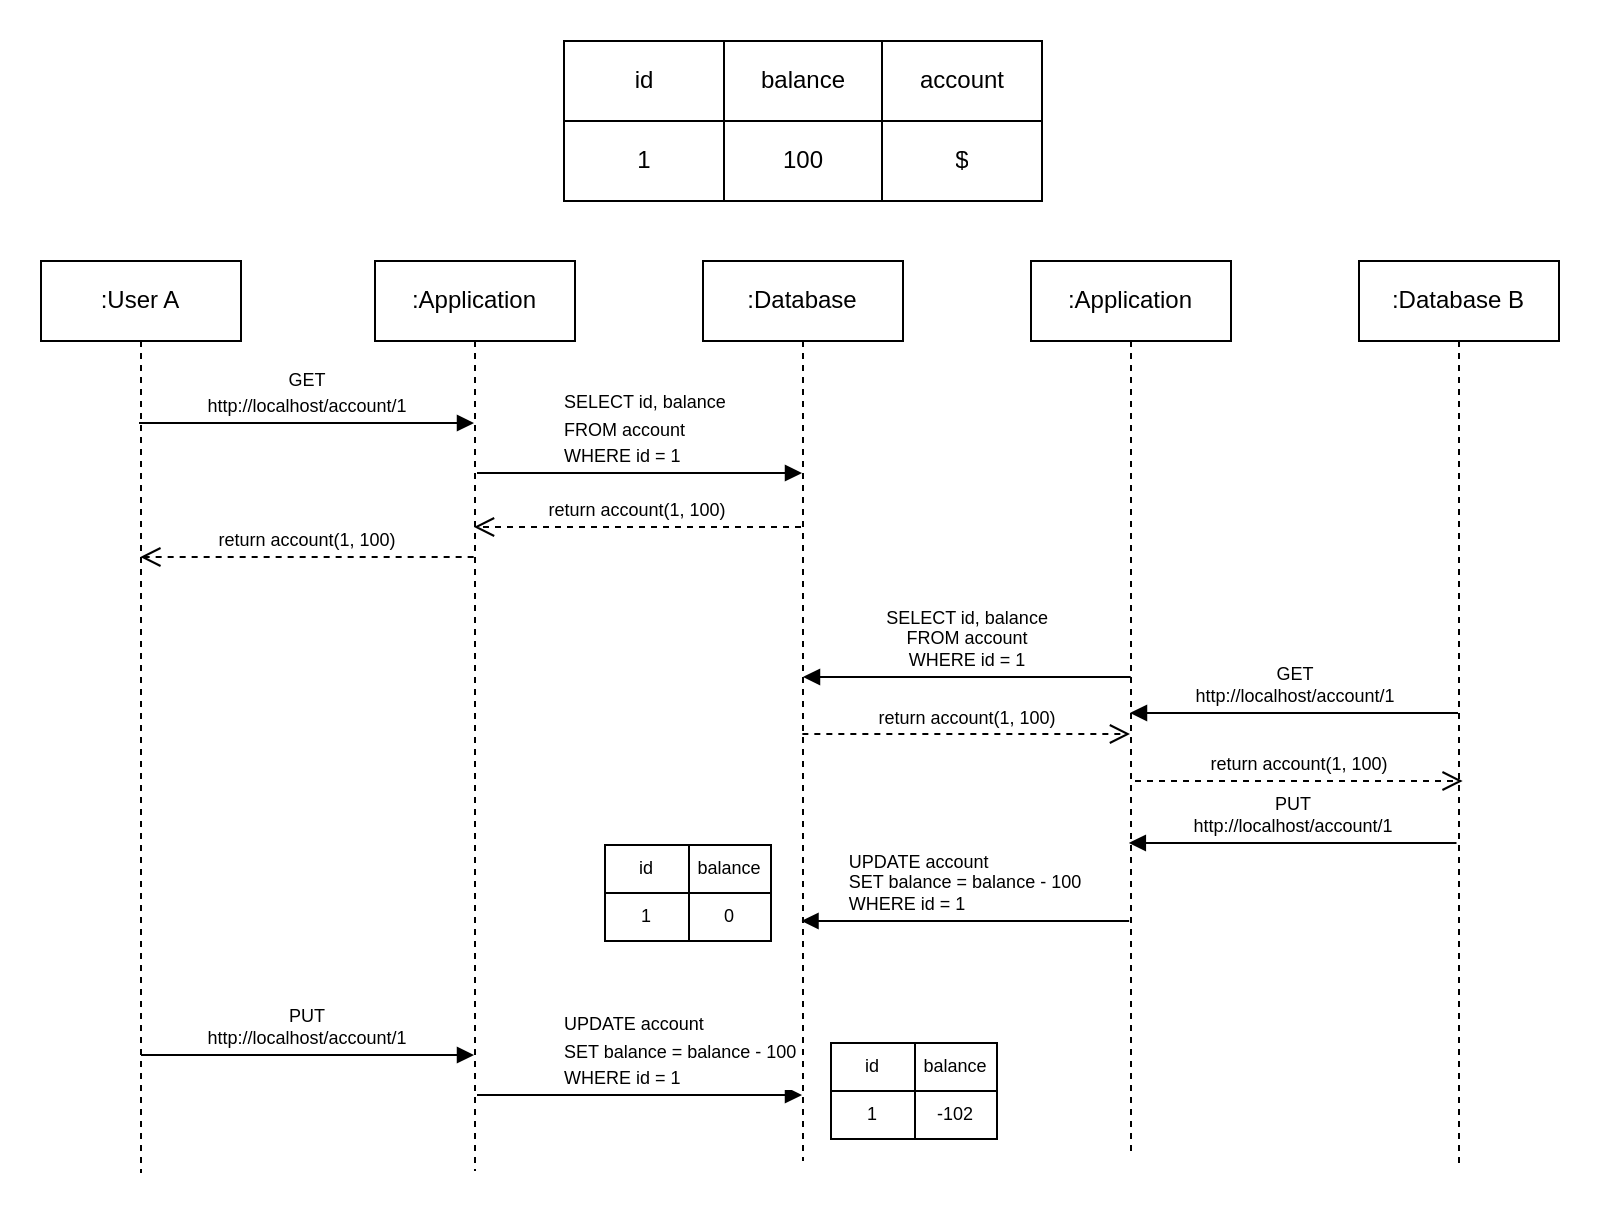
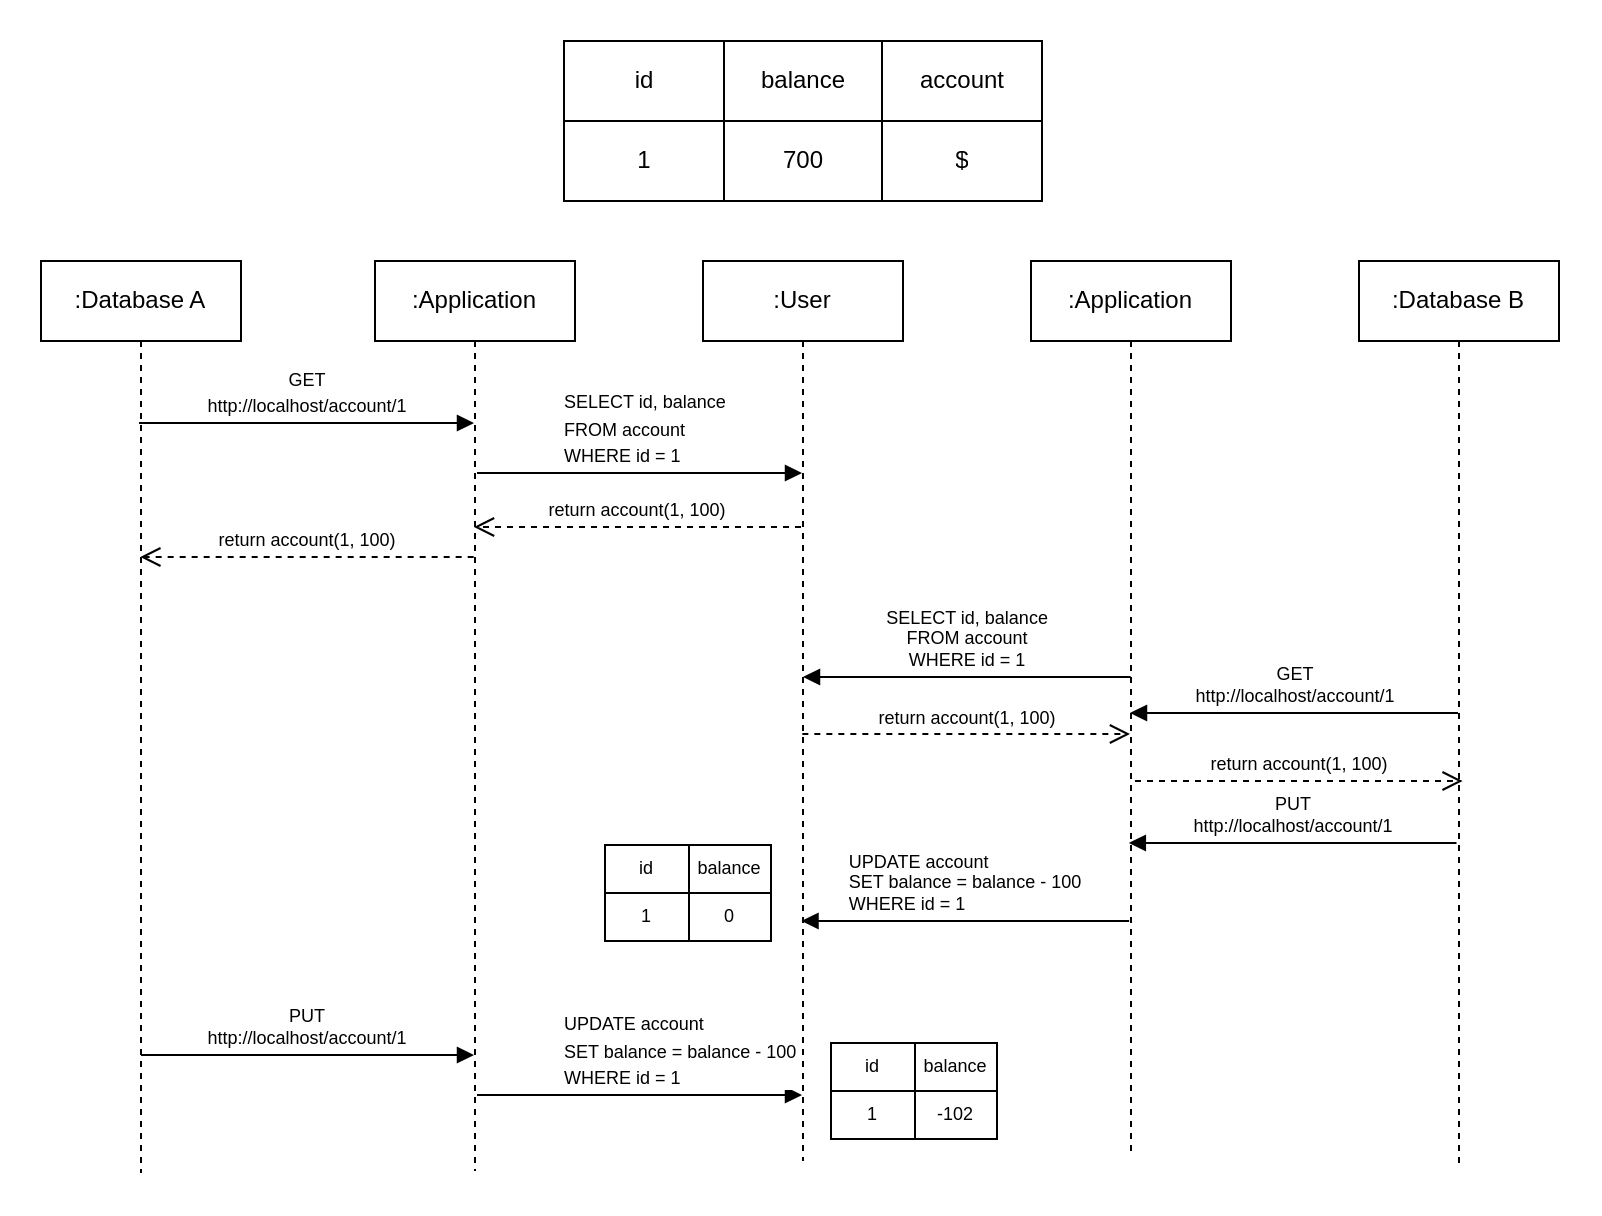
(804, 161) -> (804, 161)
(141, 301) -> (141, 301)
(803, 301) -> (803, 301)
